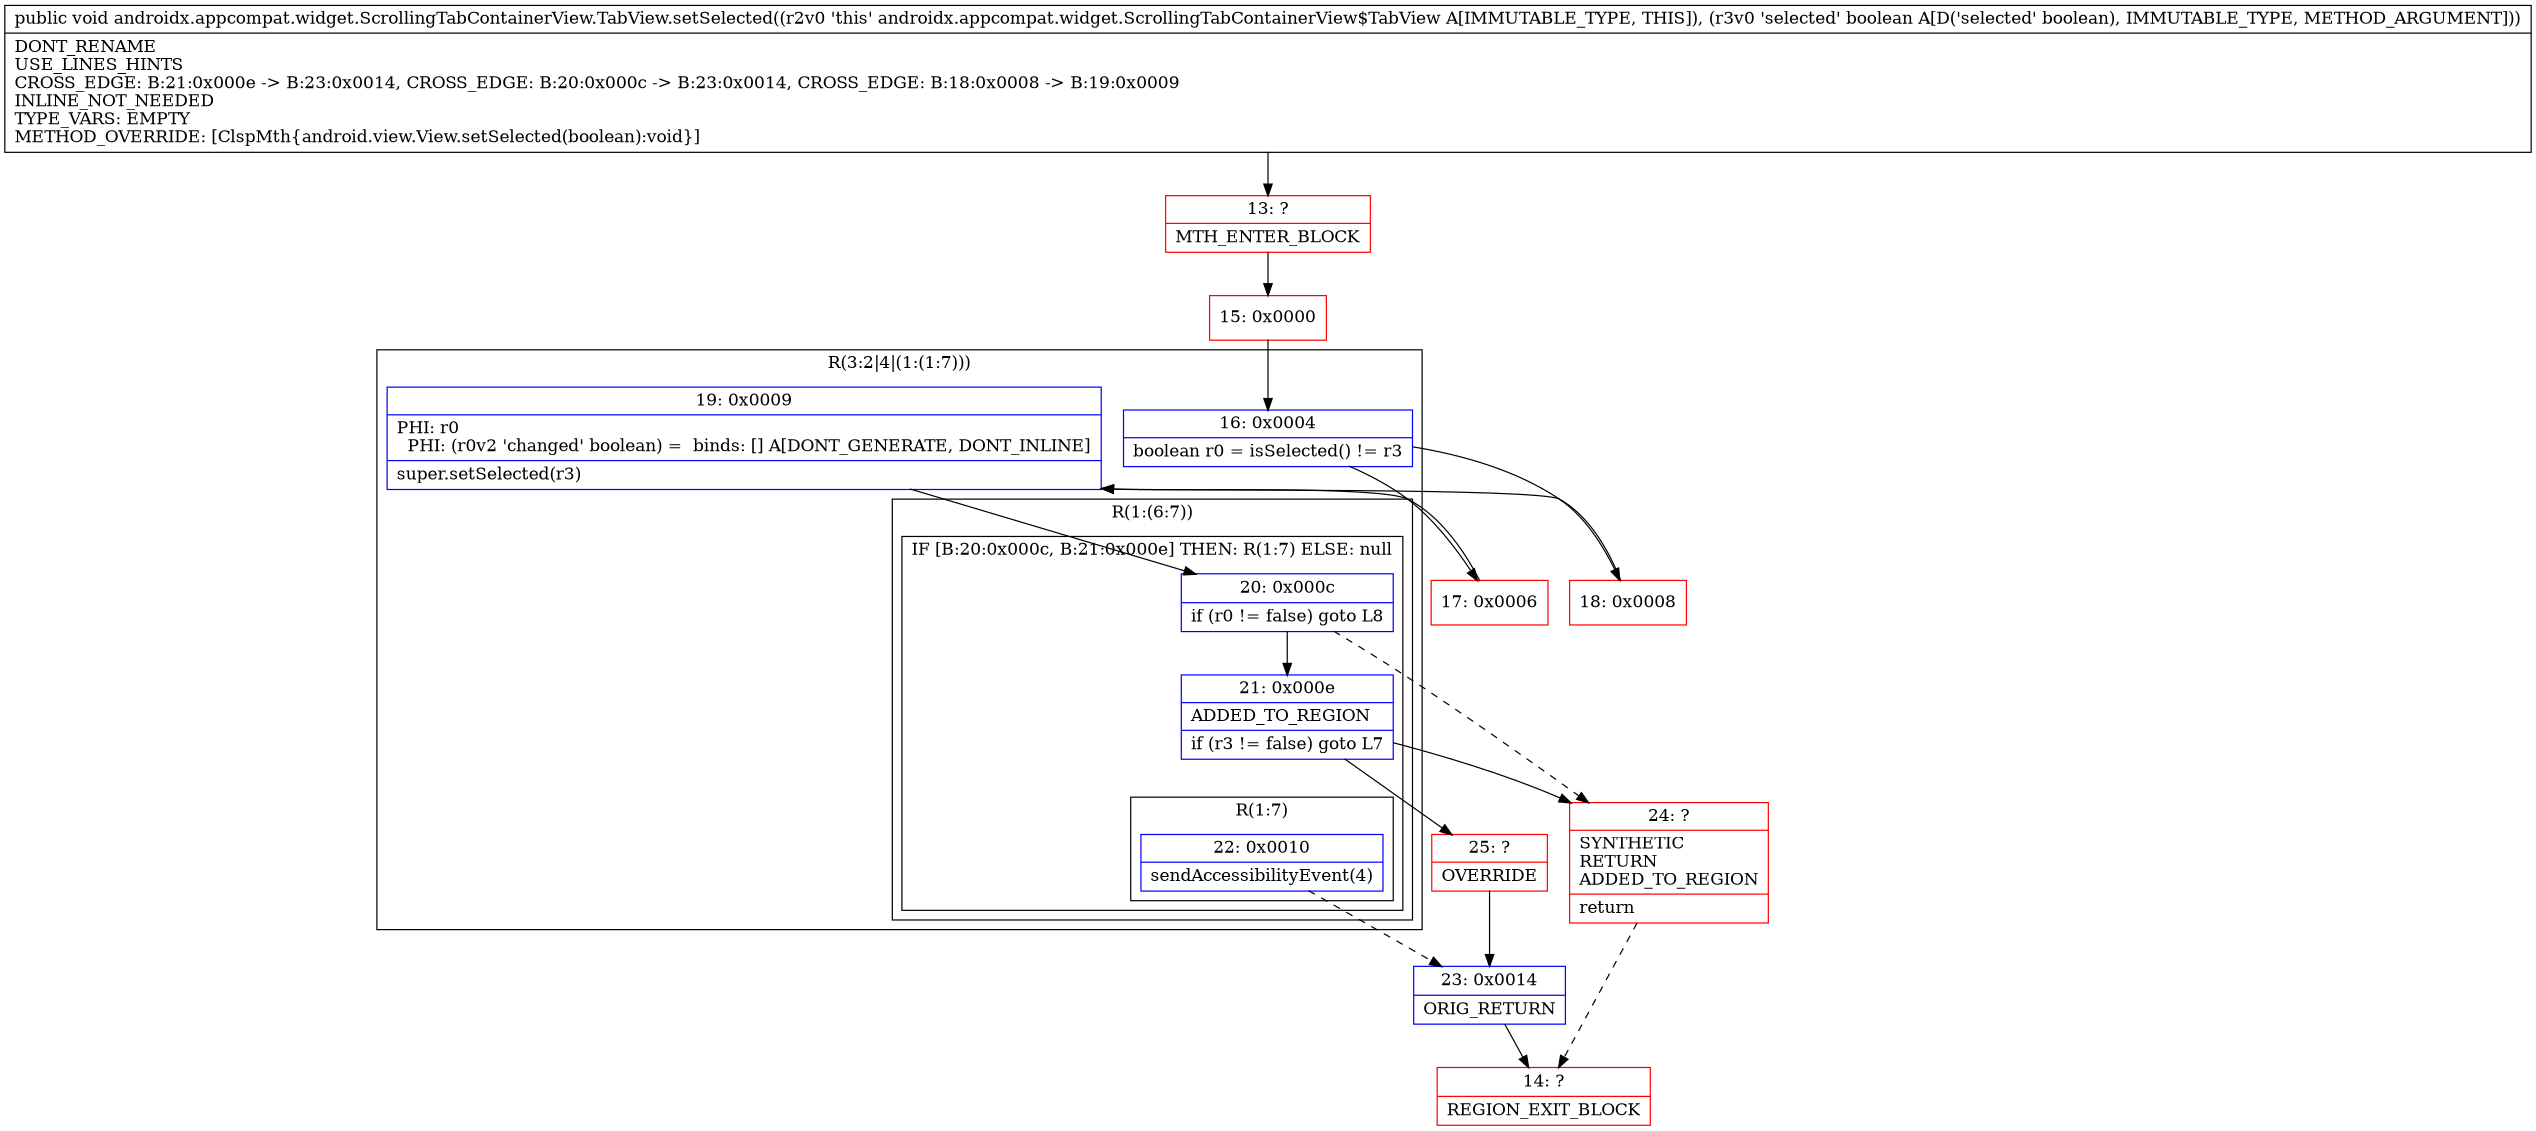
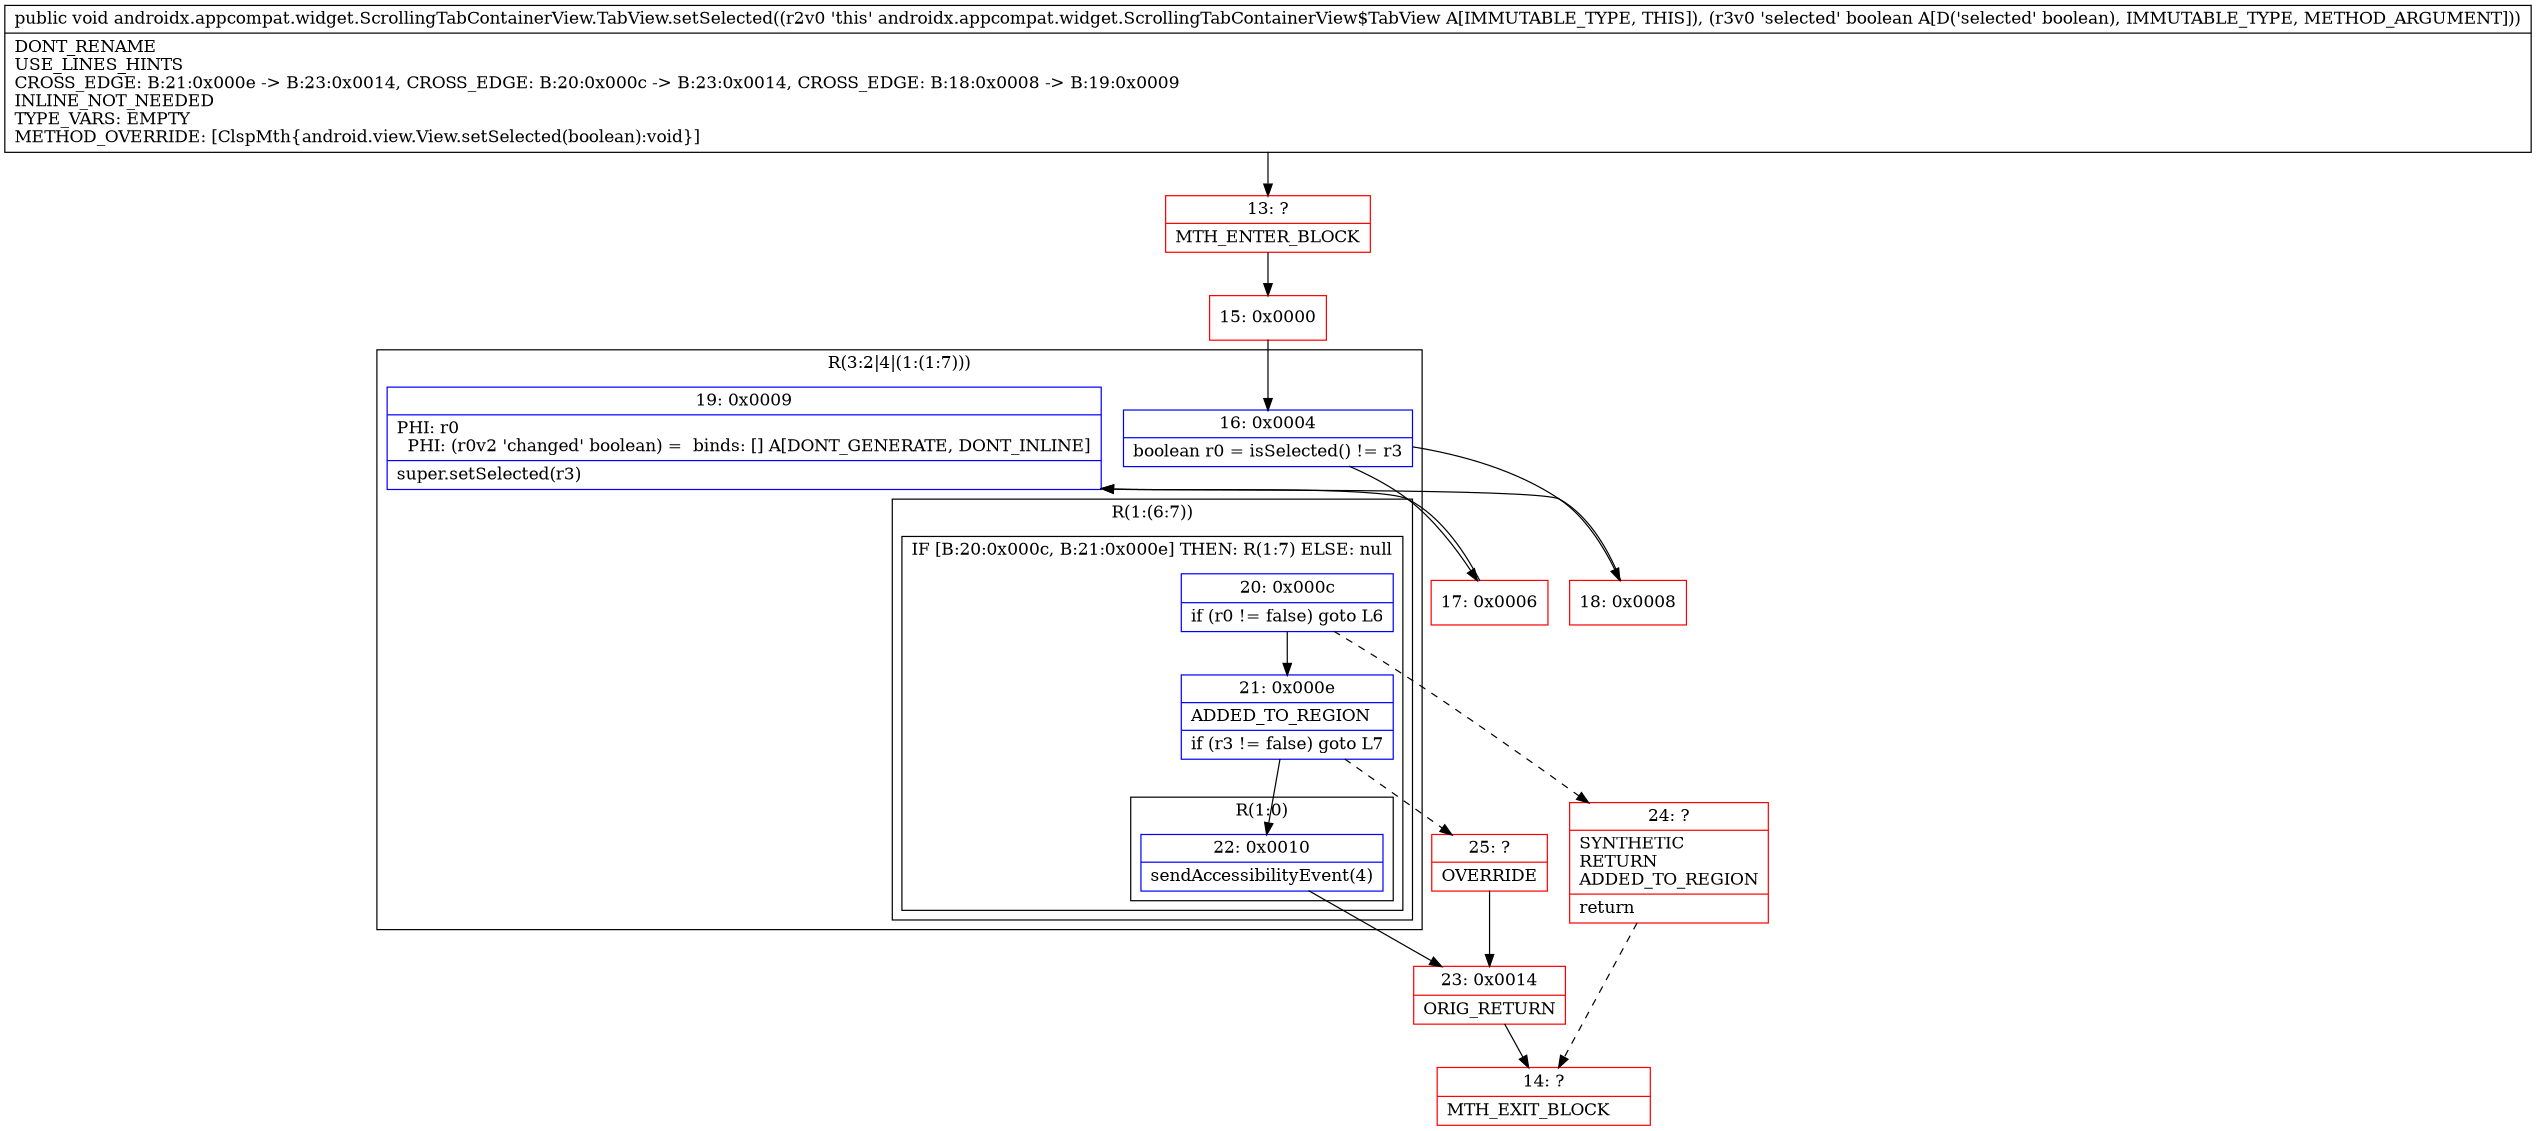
(1040, 528) -> none
(1287, 617) -> (1287, 617)
(1478, 767) -> (1275, 789)
(1386, 788) -> (1386, 788)
(1262, 811) -> (1262, 811)
(1391, 938) -> (1391, 938)
(1490, 995) -> (1490, 995)
(1544, 1110) -> (1529, 1110)
